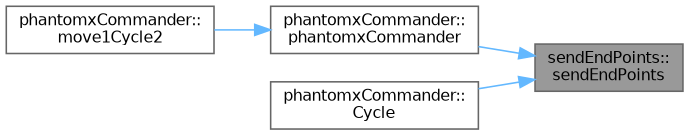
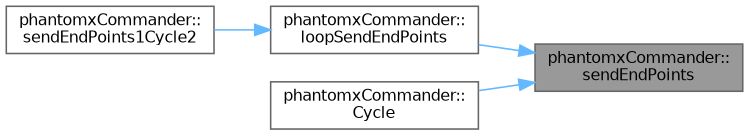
(110, 30) -> (110, 30)
(375, 30) -> (375, 30)
(609, 68) -> (639, 68)
